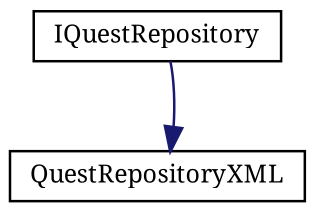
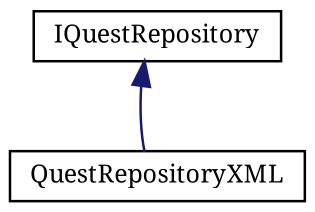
(174, 94) -> (141, 119)
